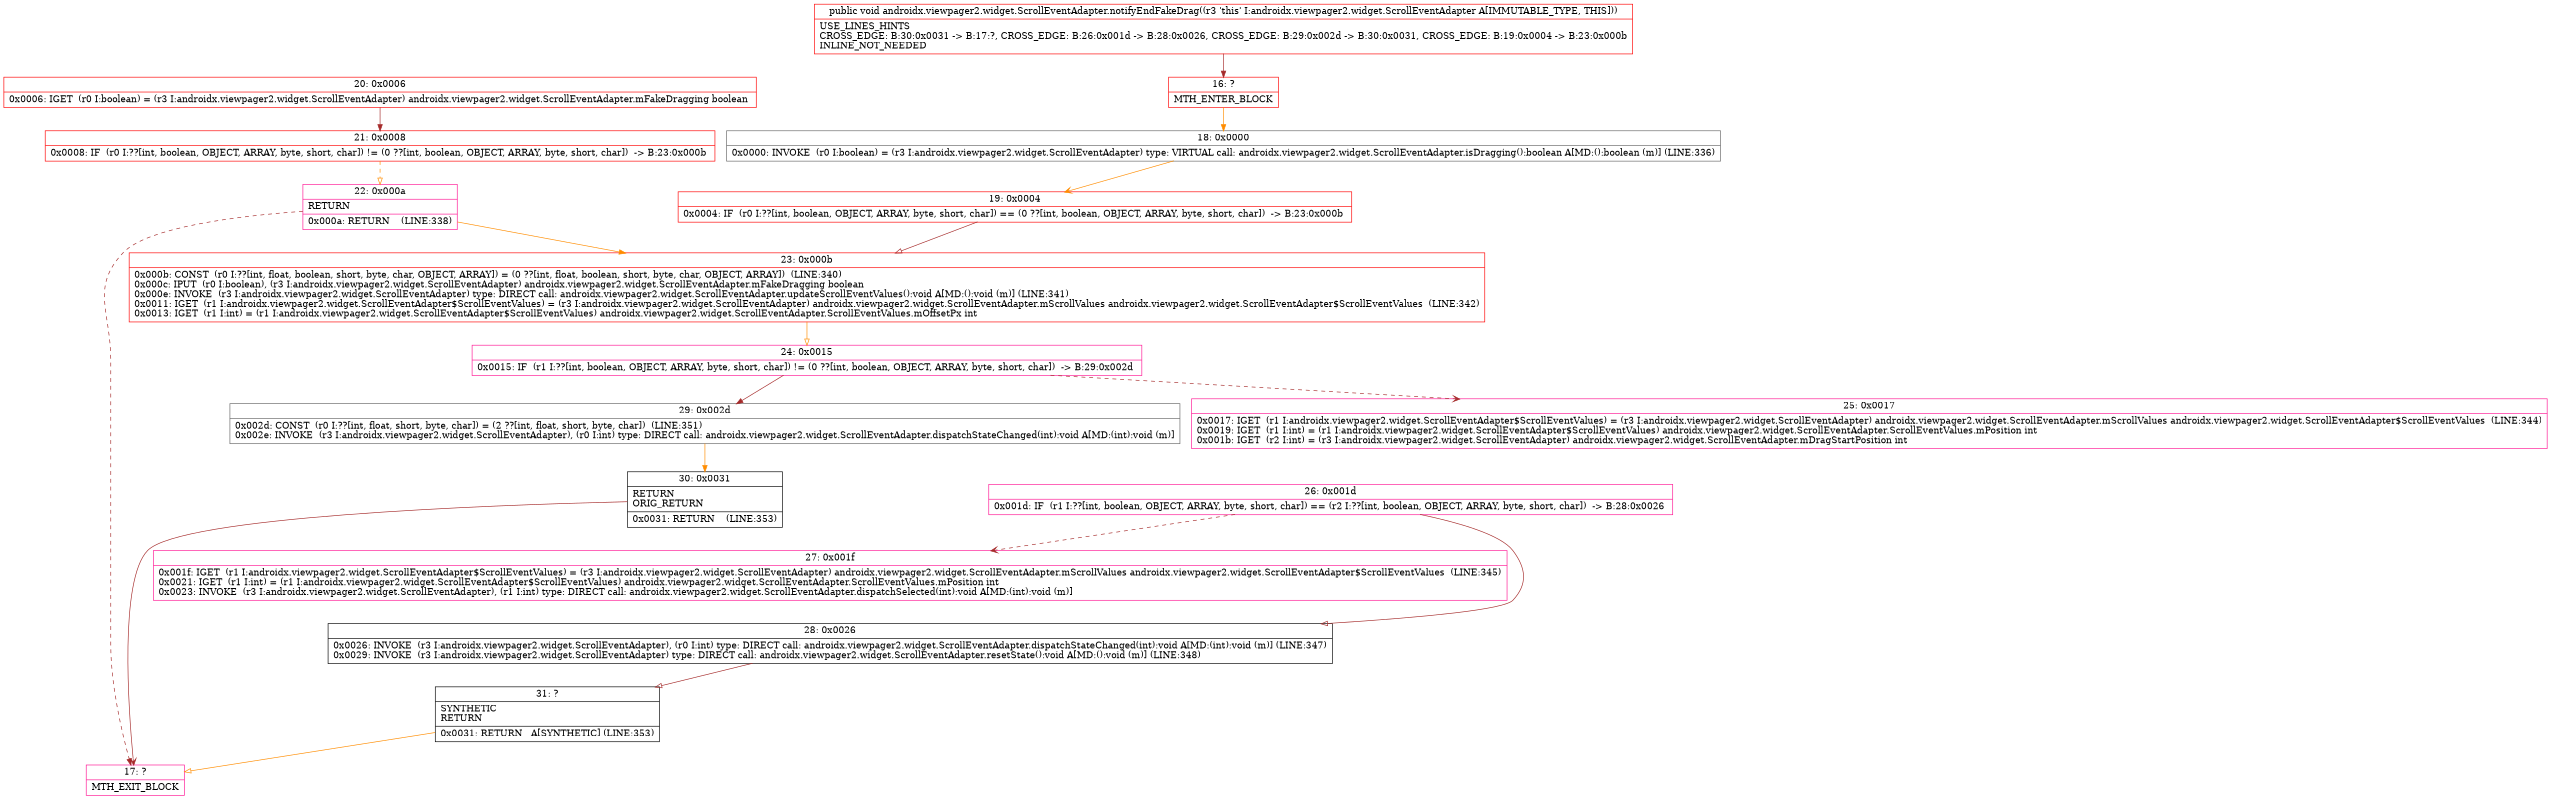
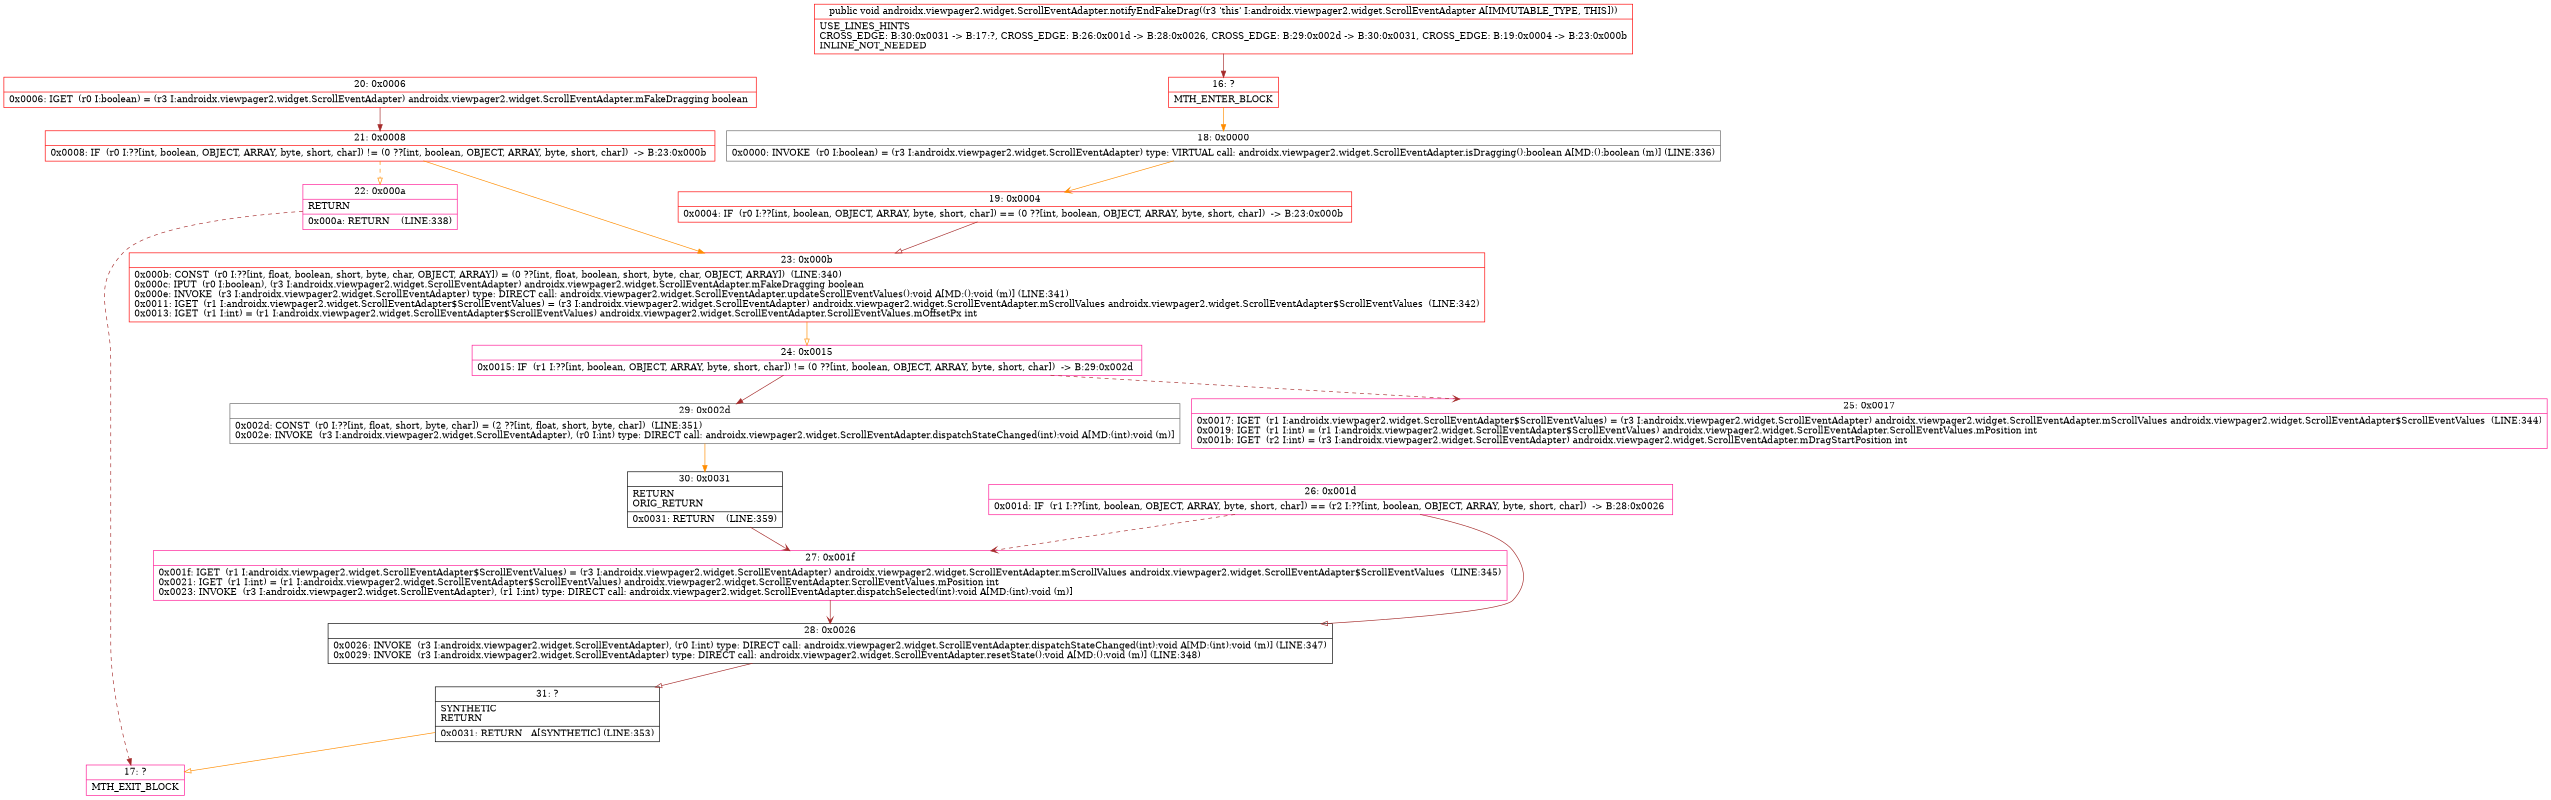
(538, 237) -> (561, 206)
(705, 519) -> (705, 519)
(280, 521) -> (767, 537)
none -> (830, 609)
